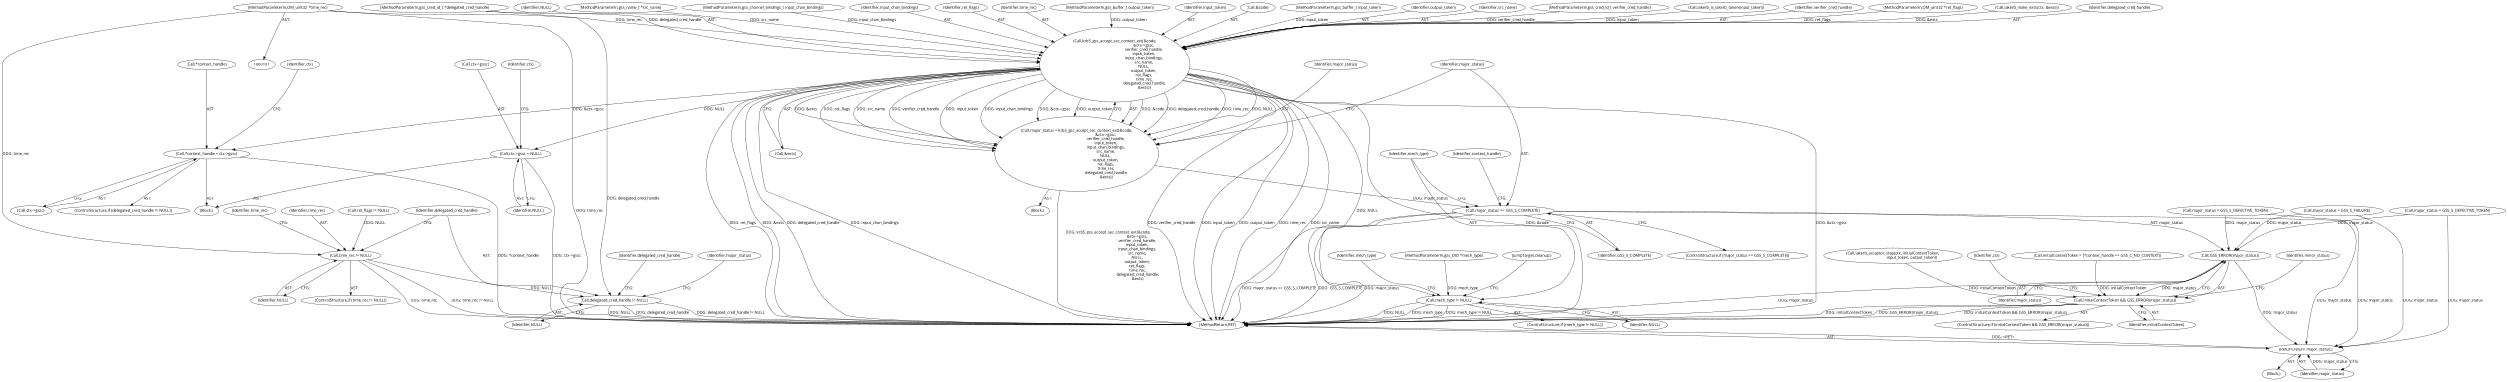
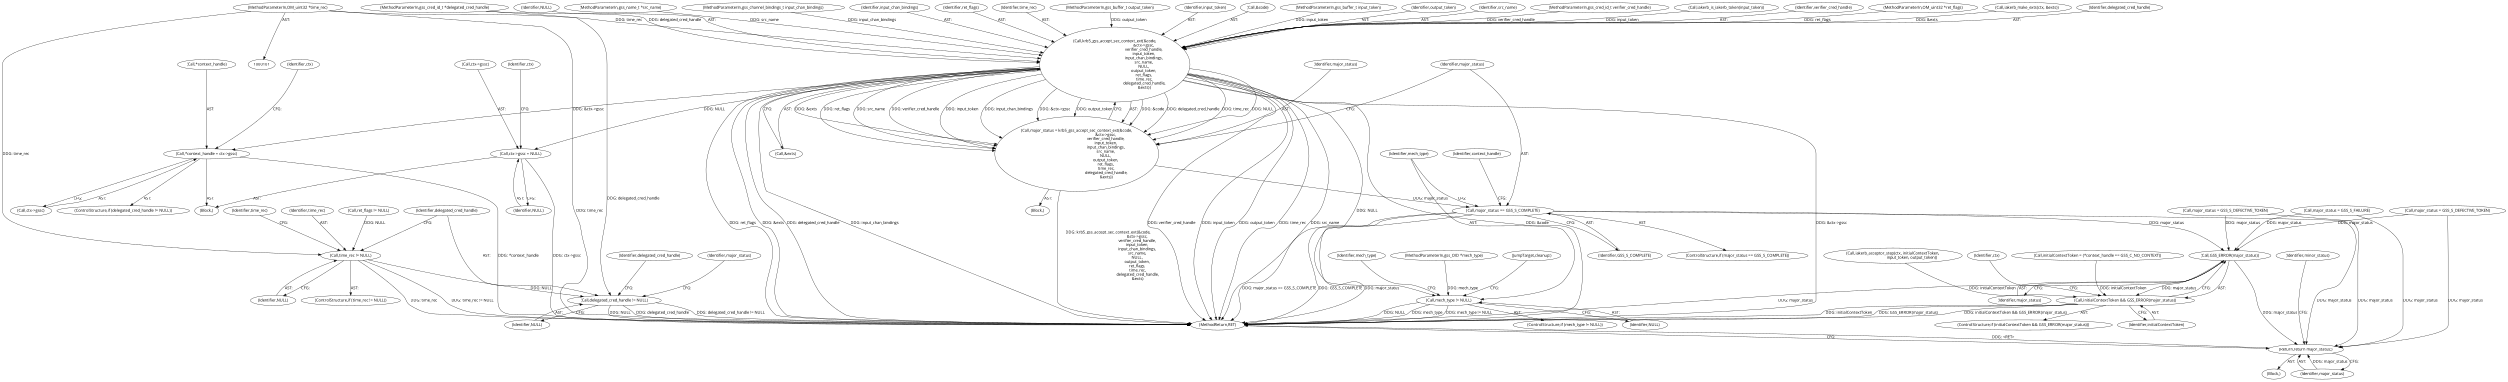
(1643, 223) -> (1643, 223)
(2167, 223) -> (2167, 223)
(2243, 289) -> (2299, 301)
(1832, 337) -> (1832, 337)
